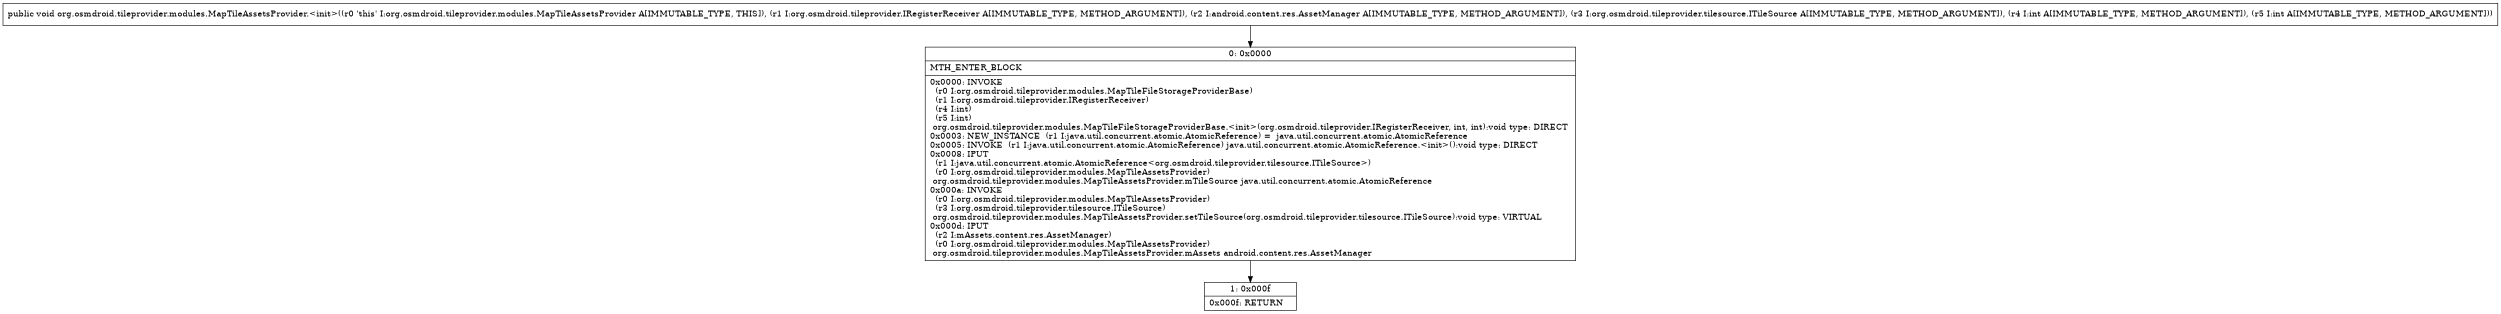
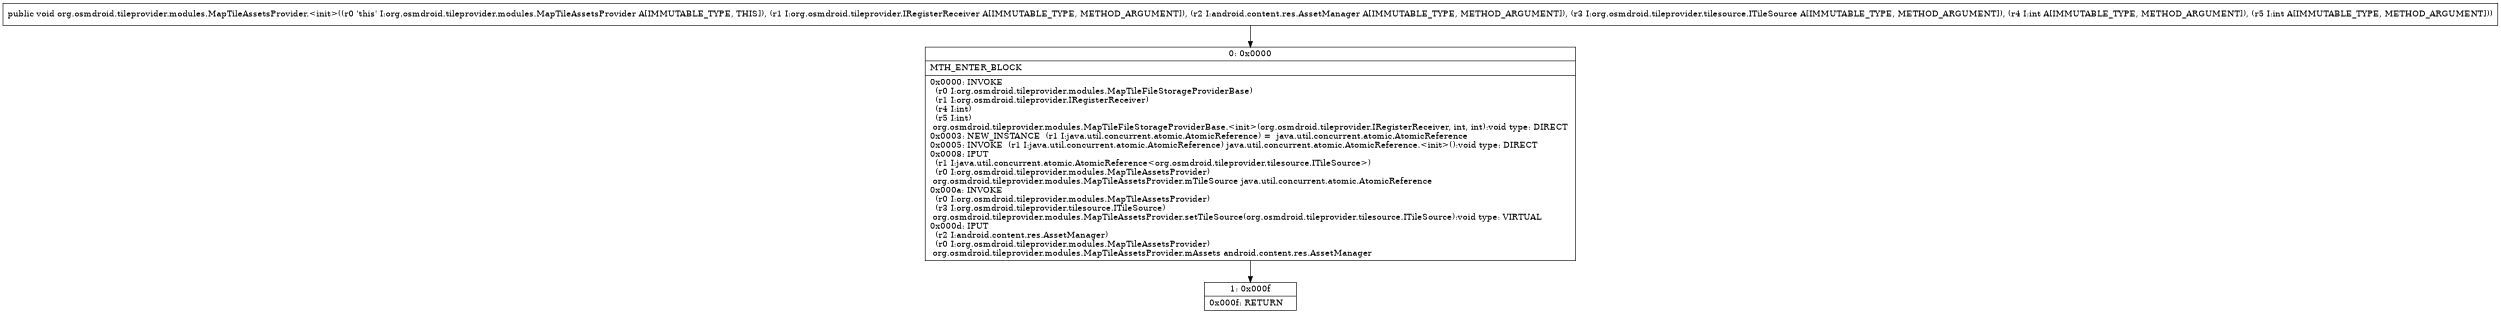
(1021, 235) -> (1019, 235)
